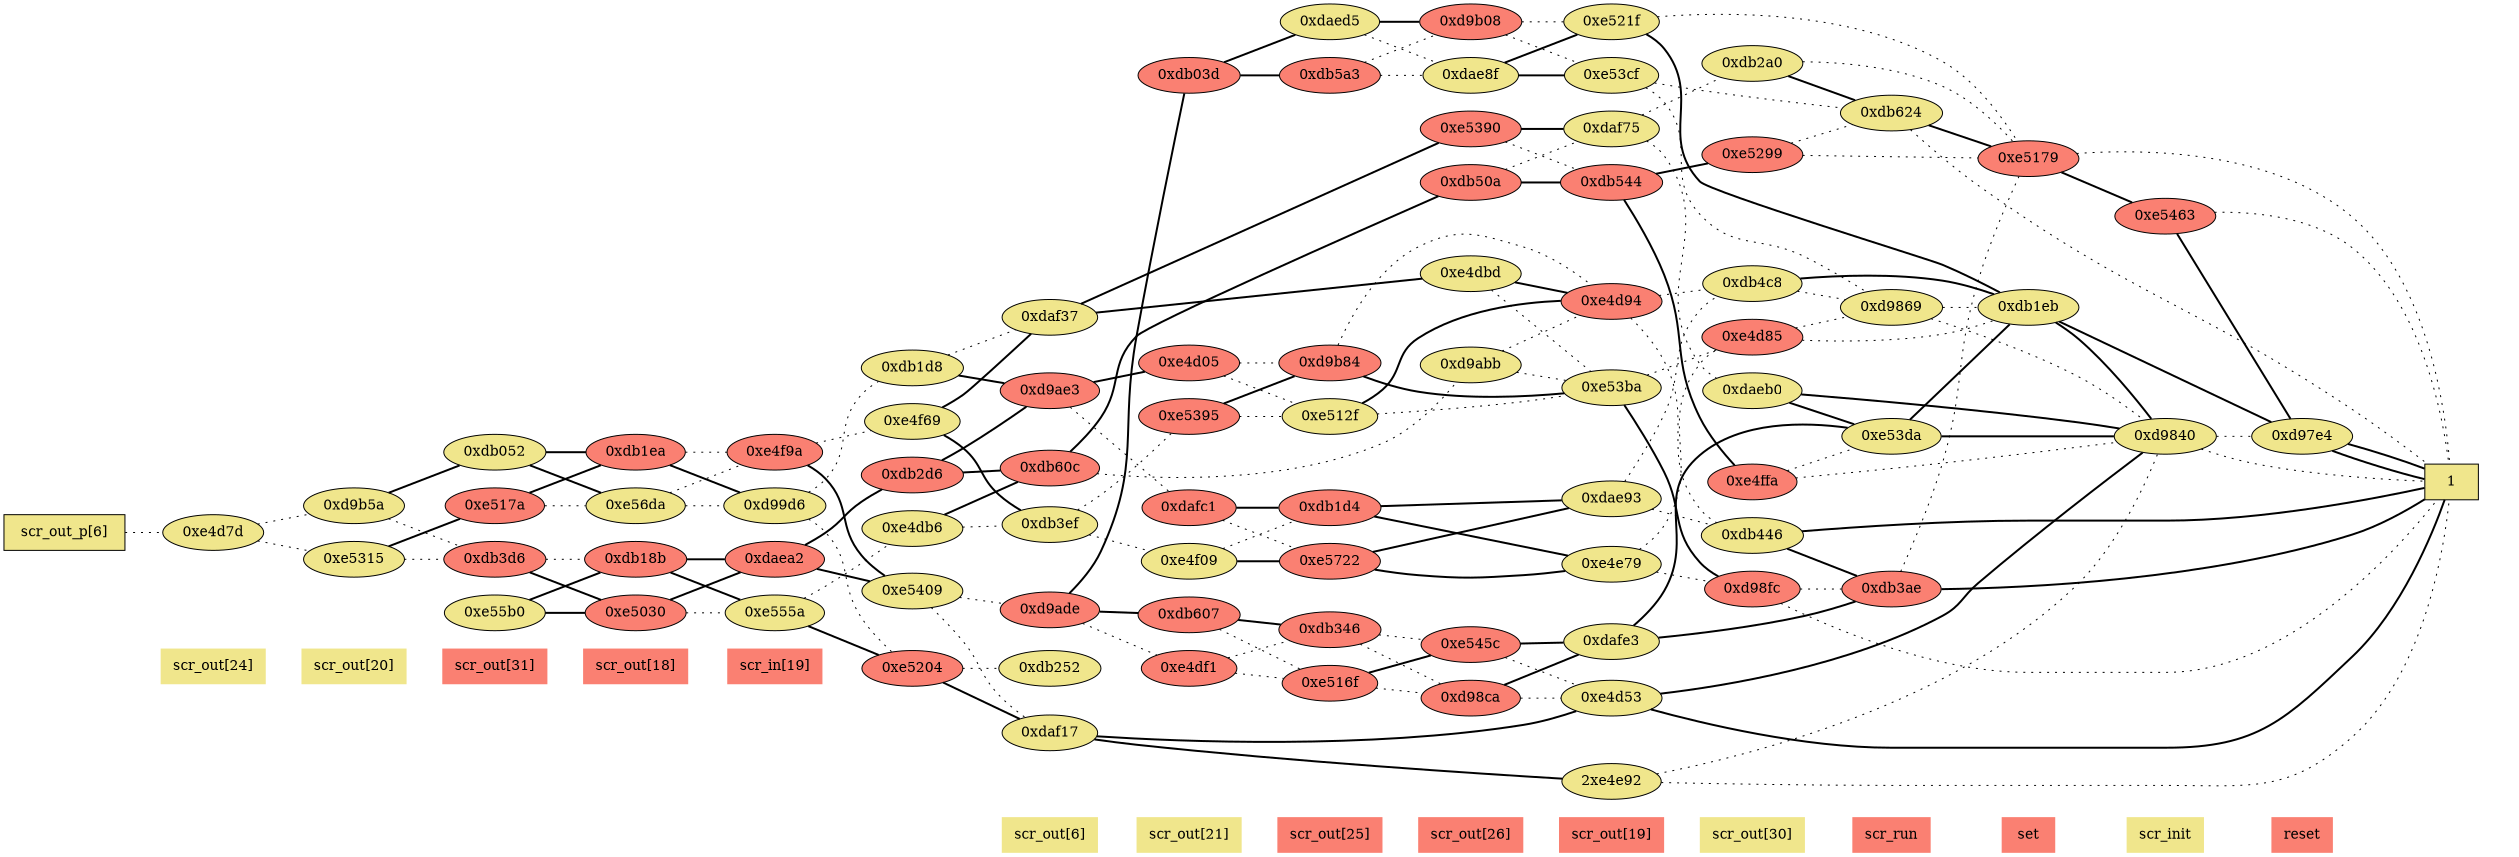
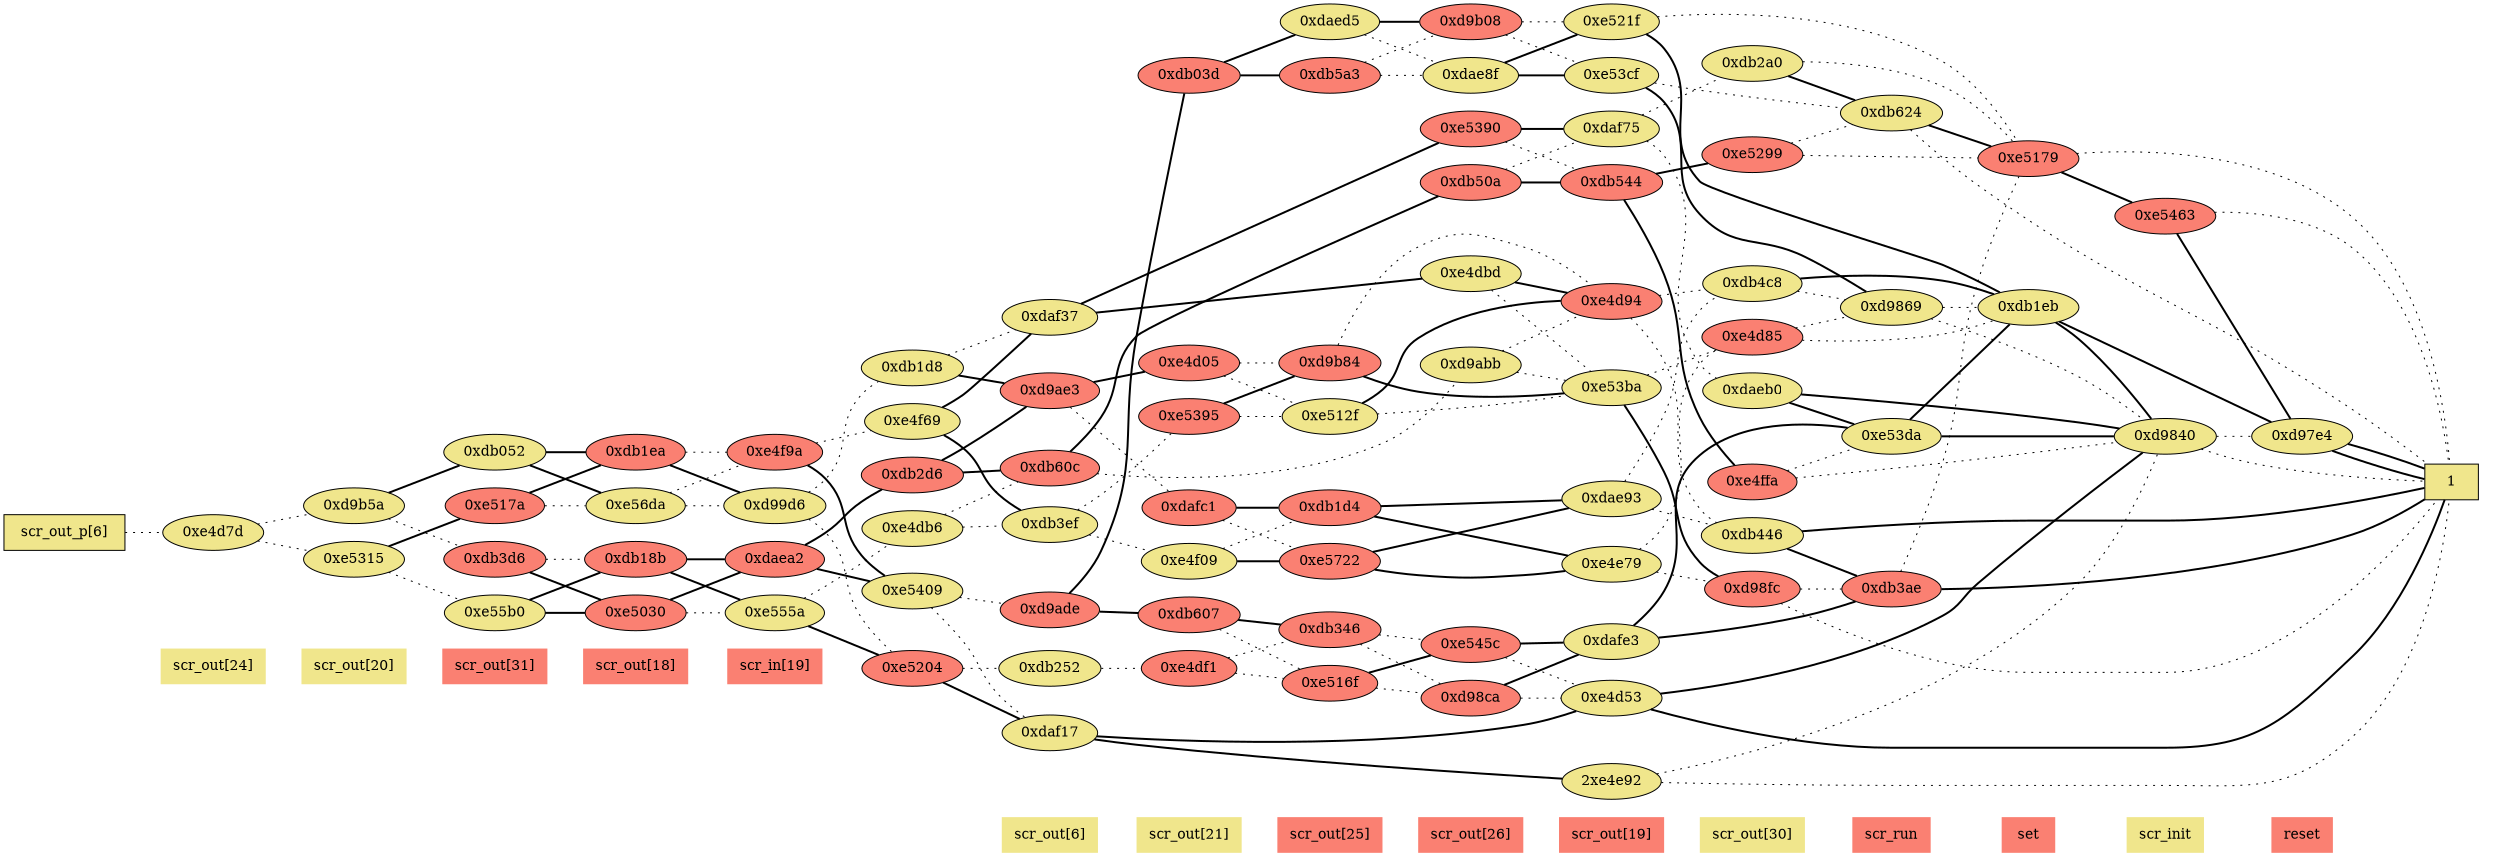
(1716, 228) -> (1716, 228)
(981, 498) -> (981, 498)
(424, 559) -> (424, 586)
(1120, 639) -> (1121, 668)
